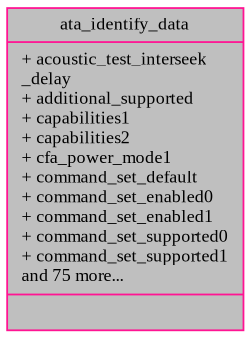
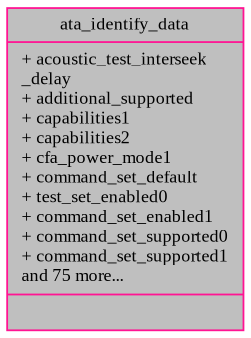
(118, 197) -> (95, 197)
